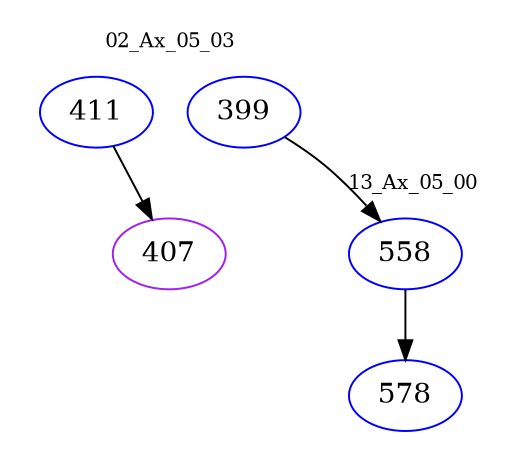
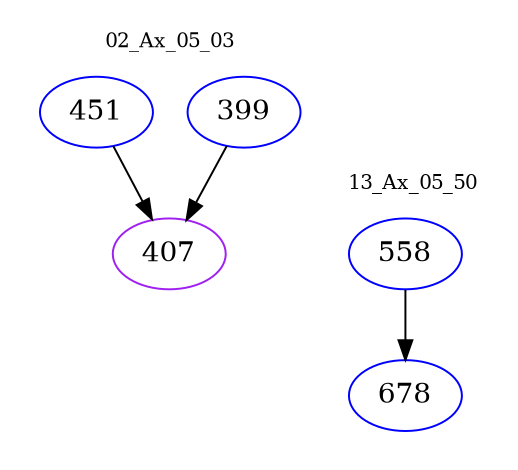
(96, 112) -> (96, 112)
(413, 184) -> (413, 184)
(346, 185) -> (211, 174)
(405, 396) -> (405, 396)
